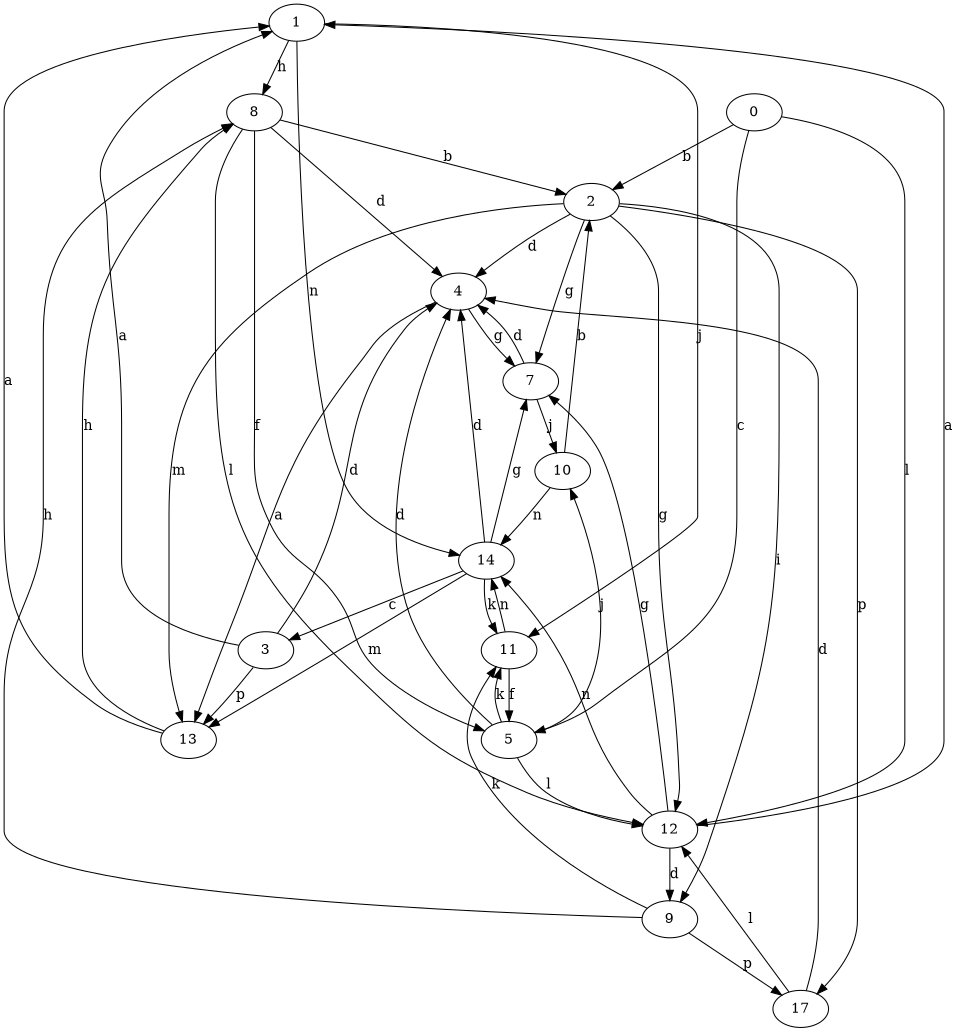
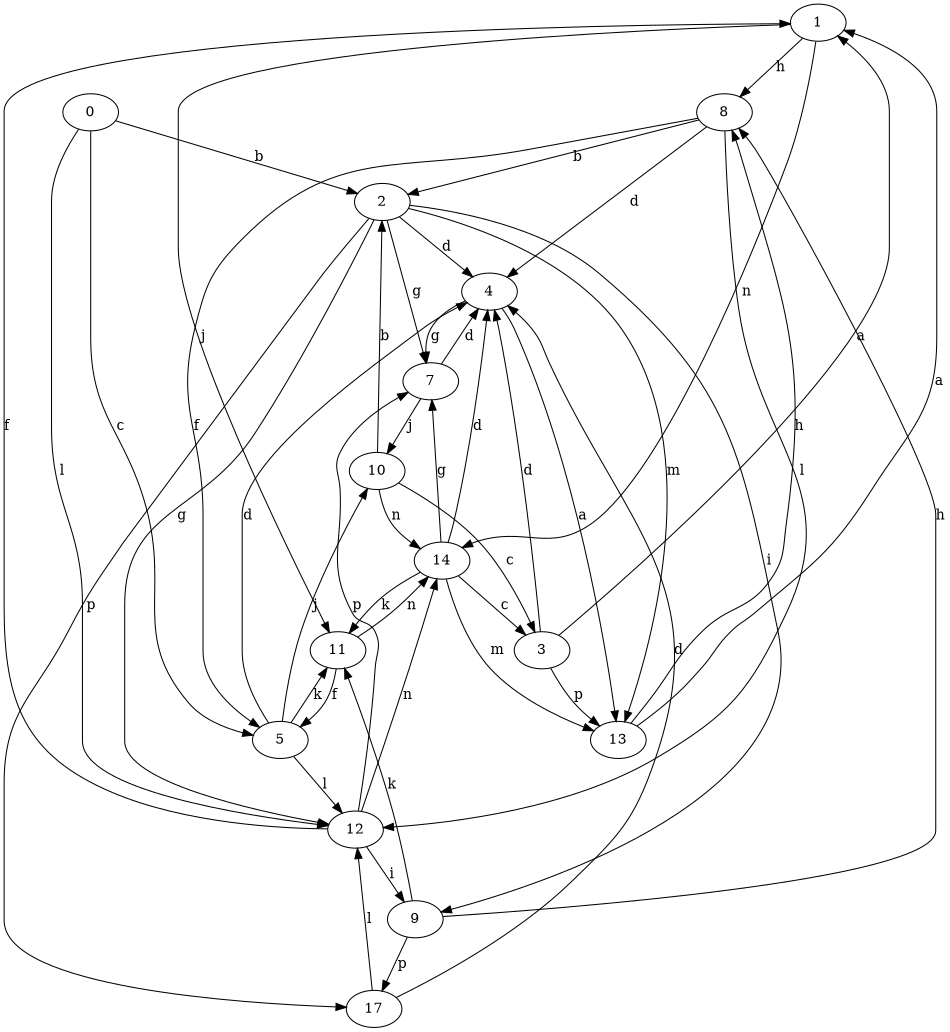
(949, 426) -> (7, 426)
none -> (471, 534)
(645, 605) -> (358, 605)
(675, 874) -> (392, 874)
